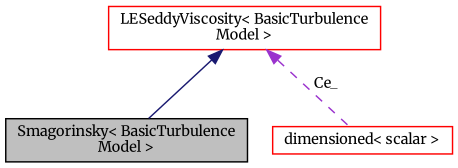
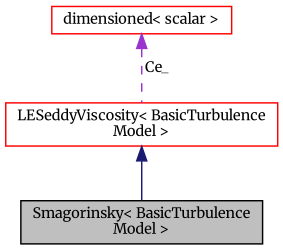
(314, 93) -> (142, 76)
